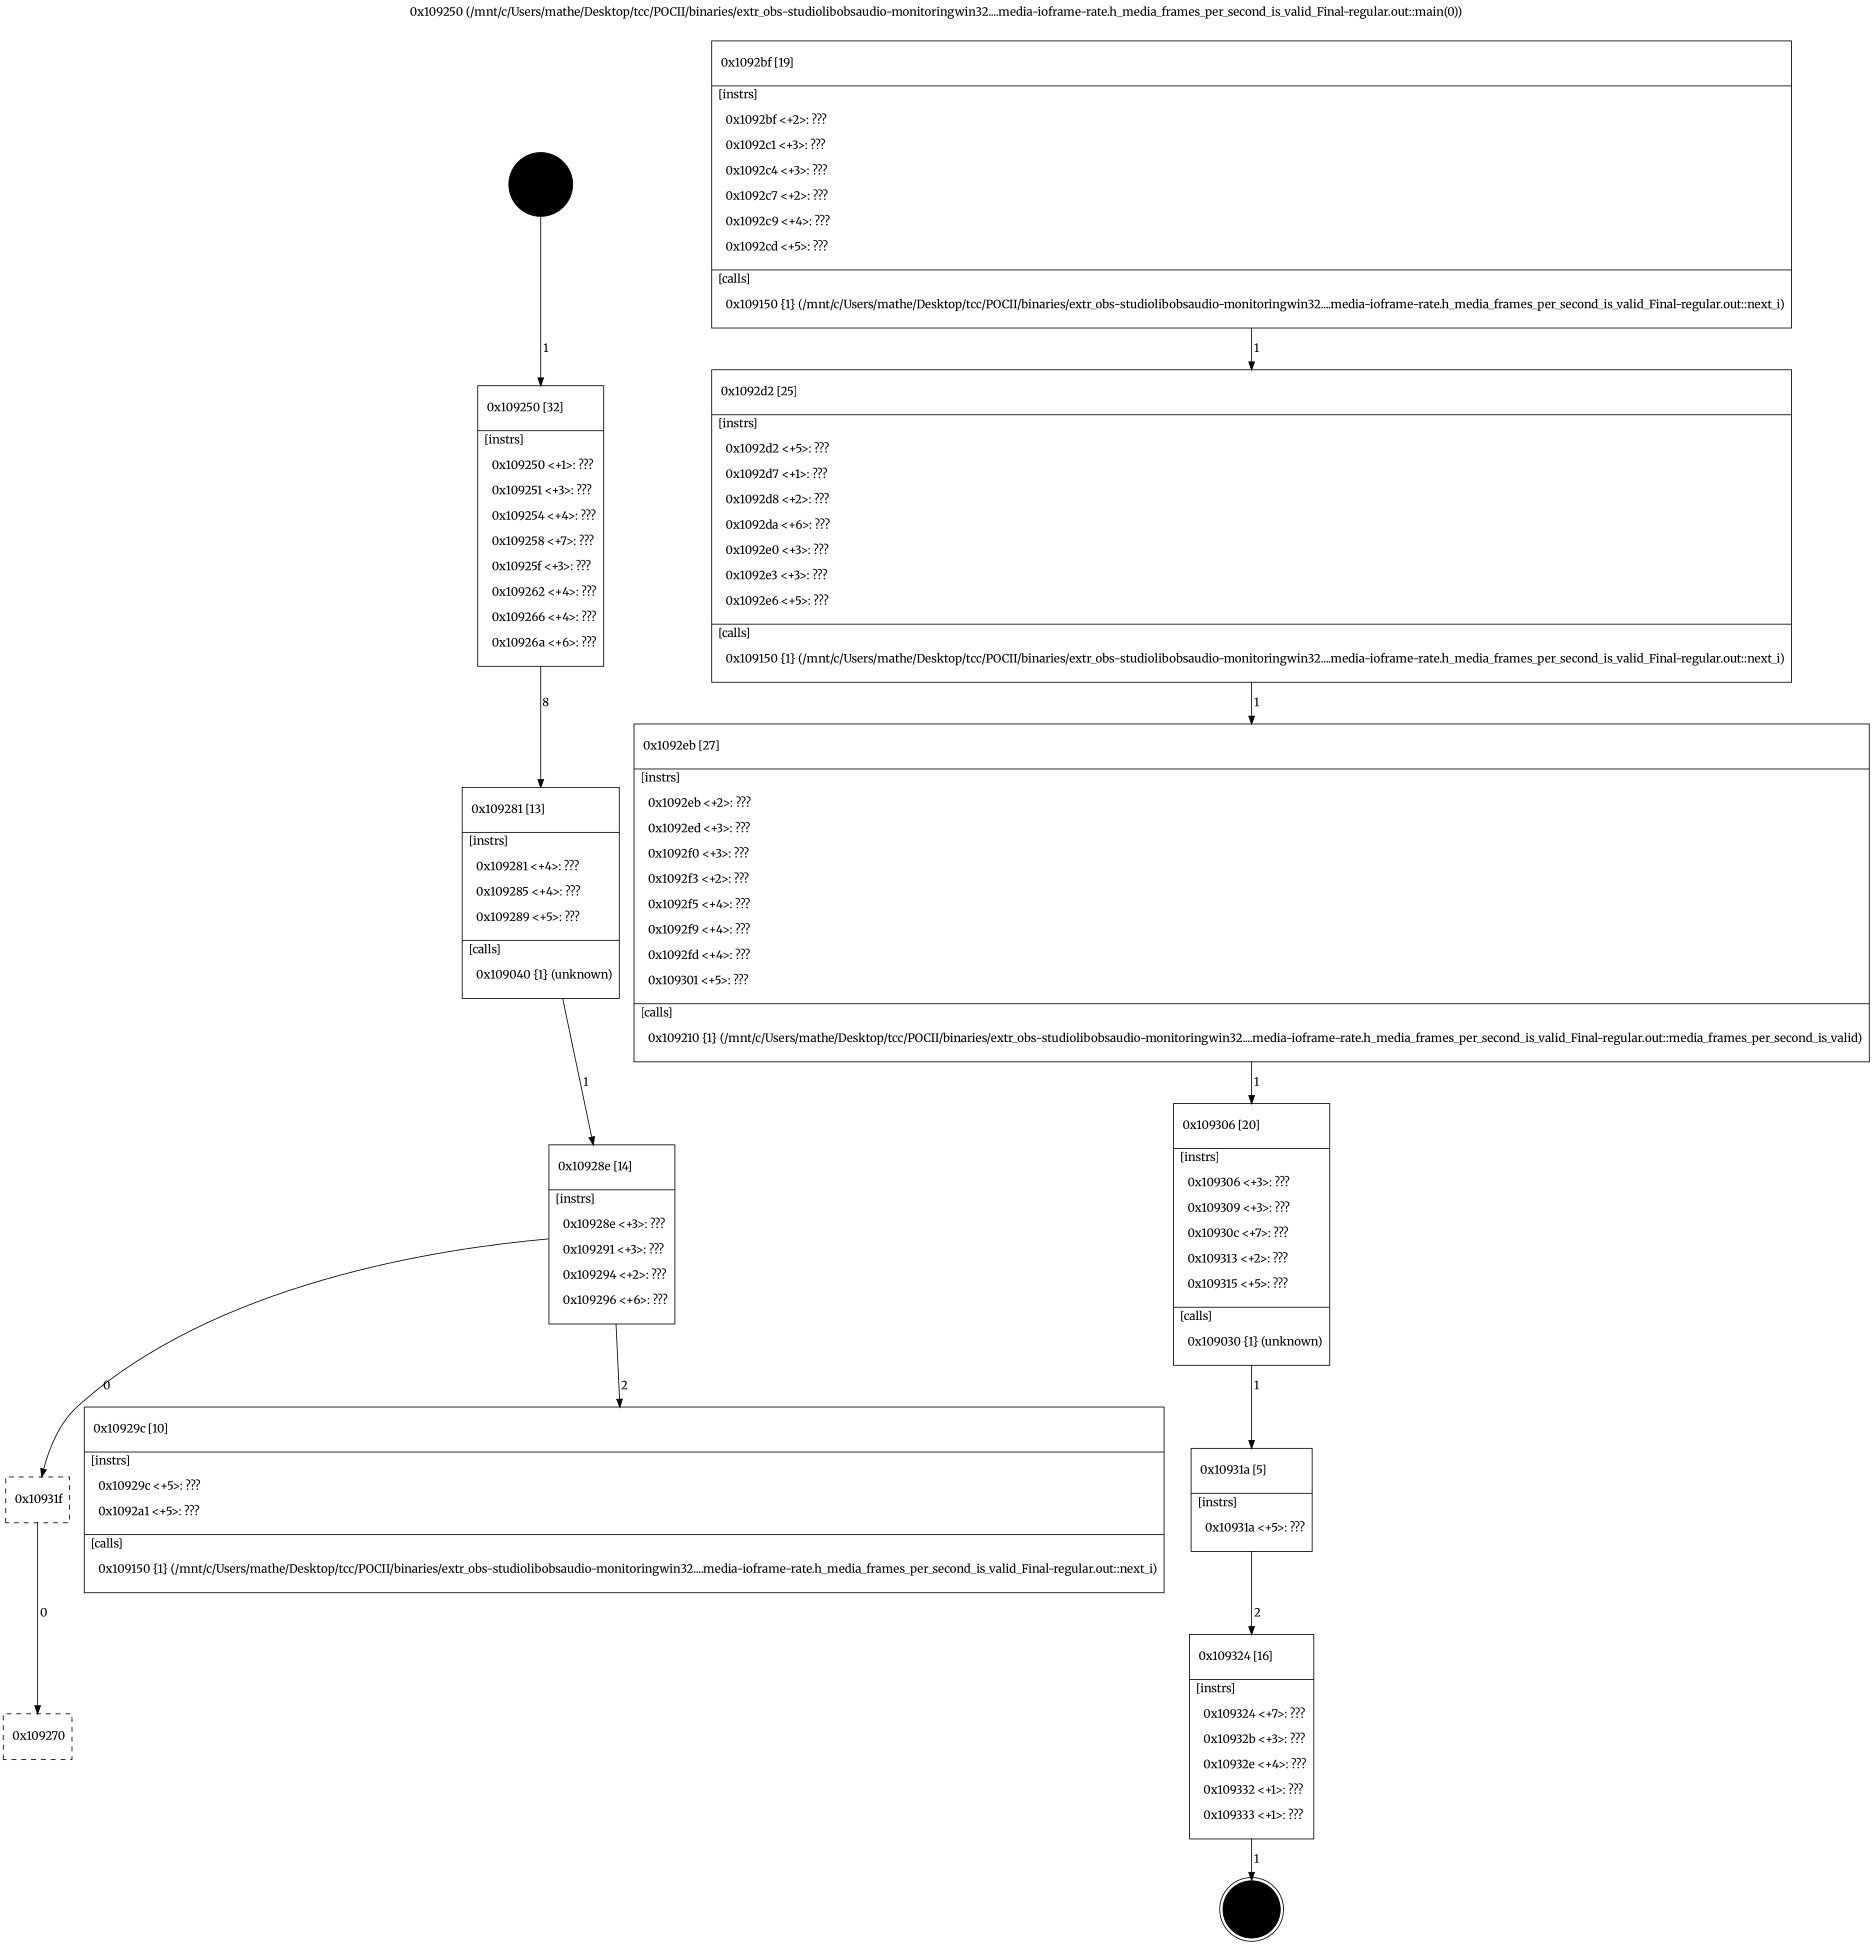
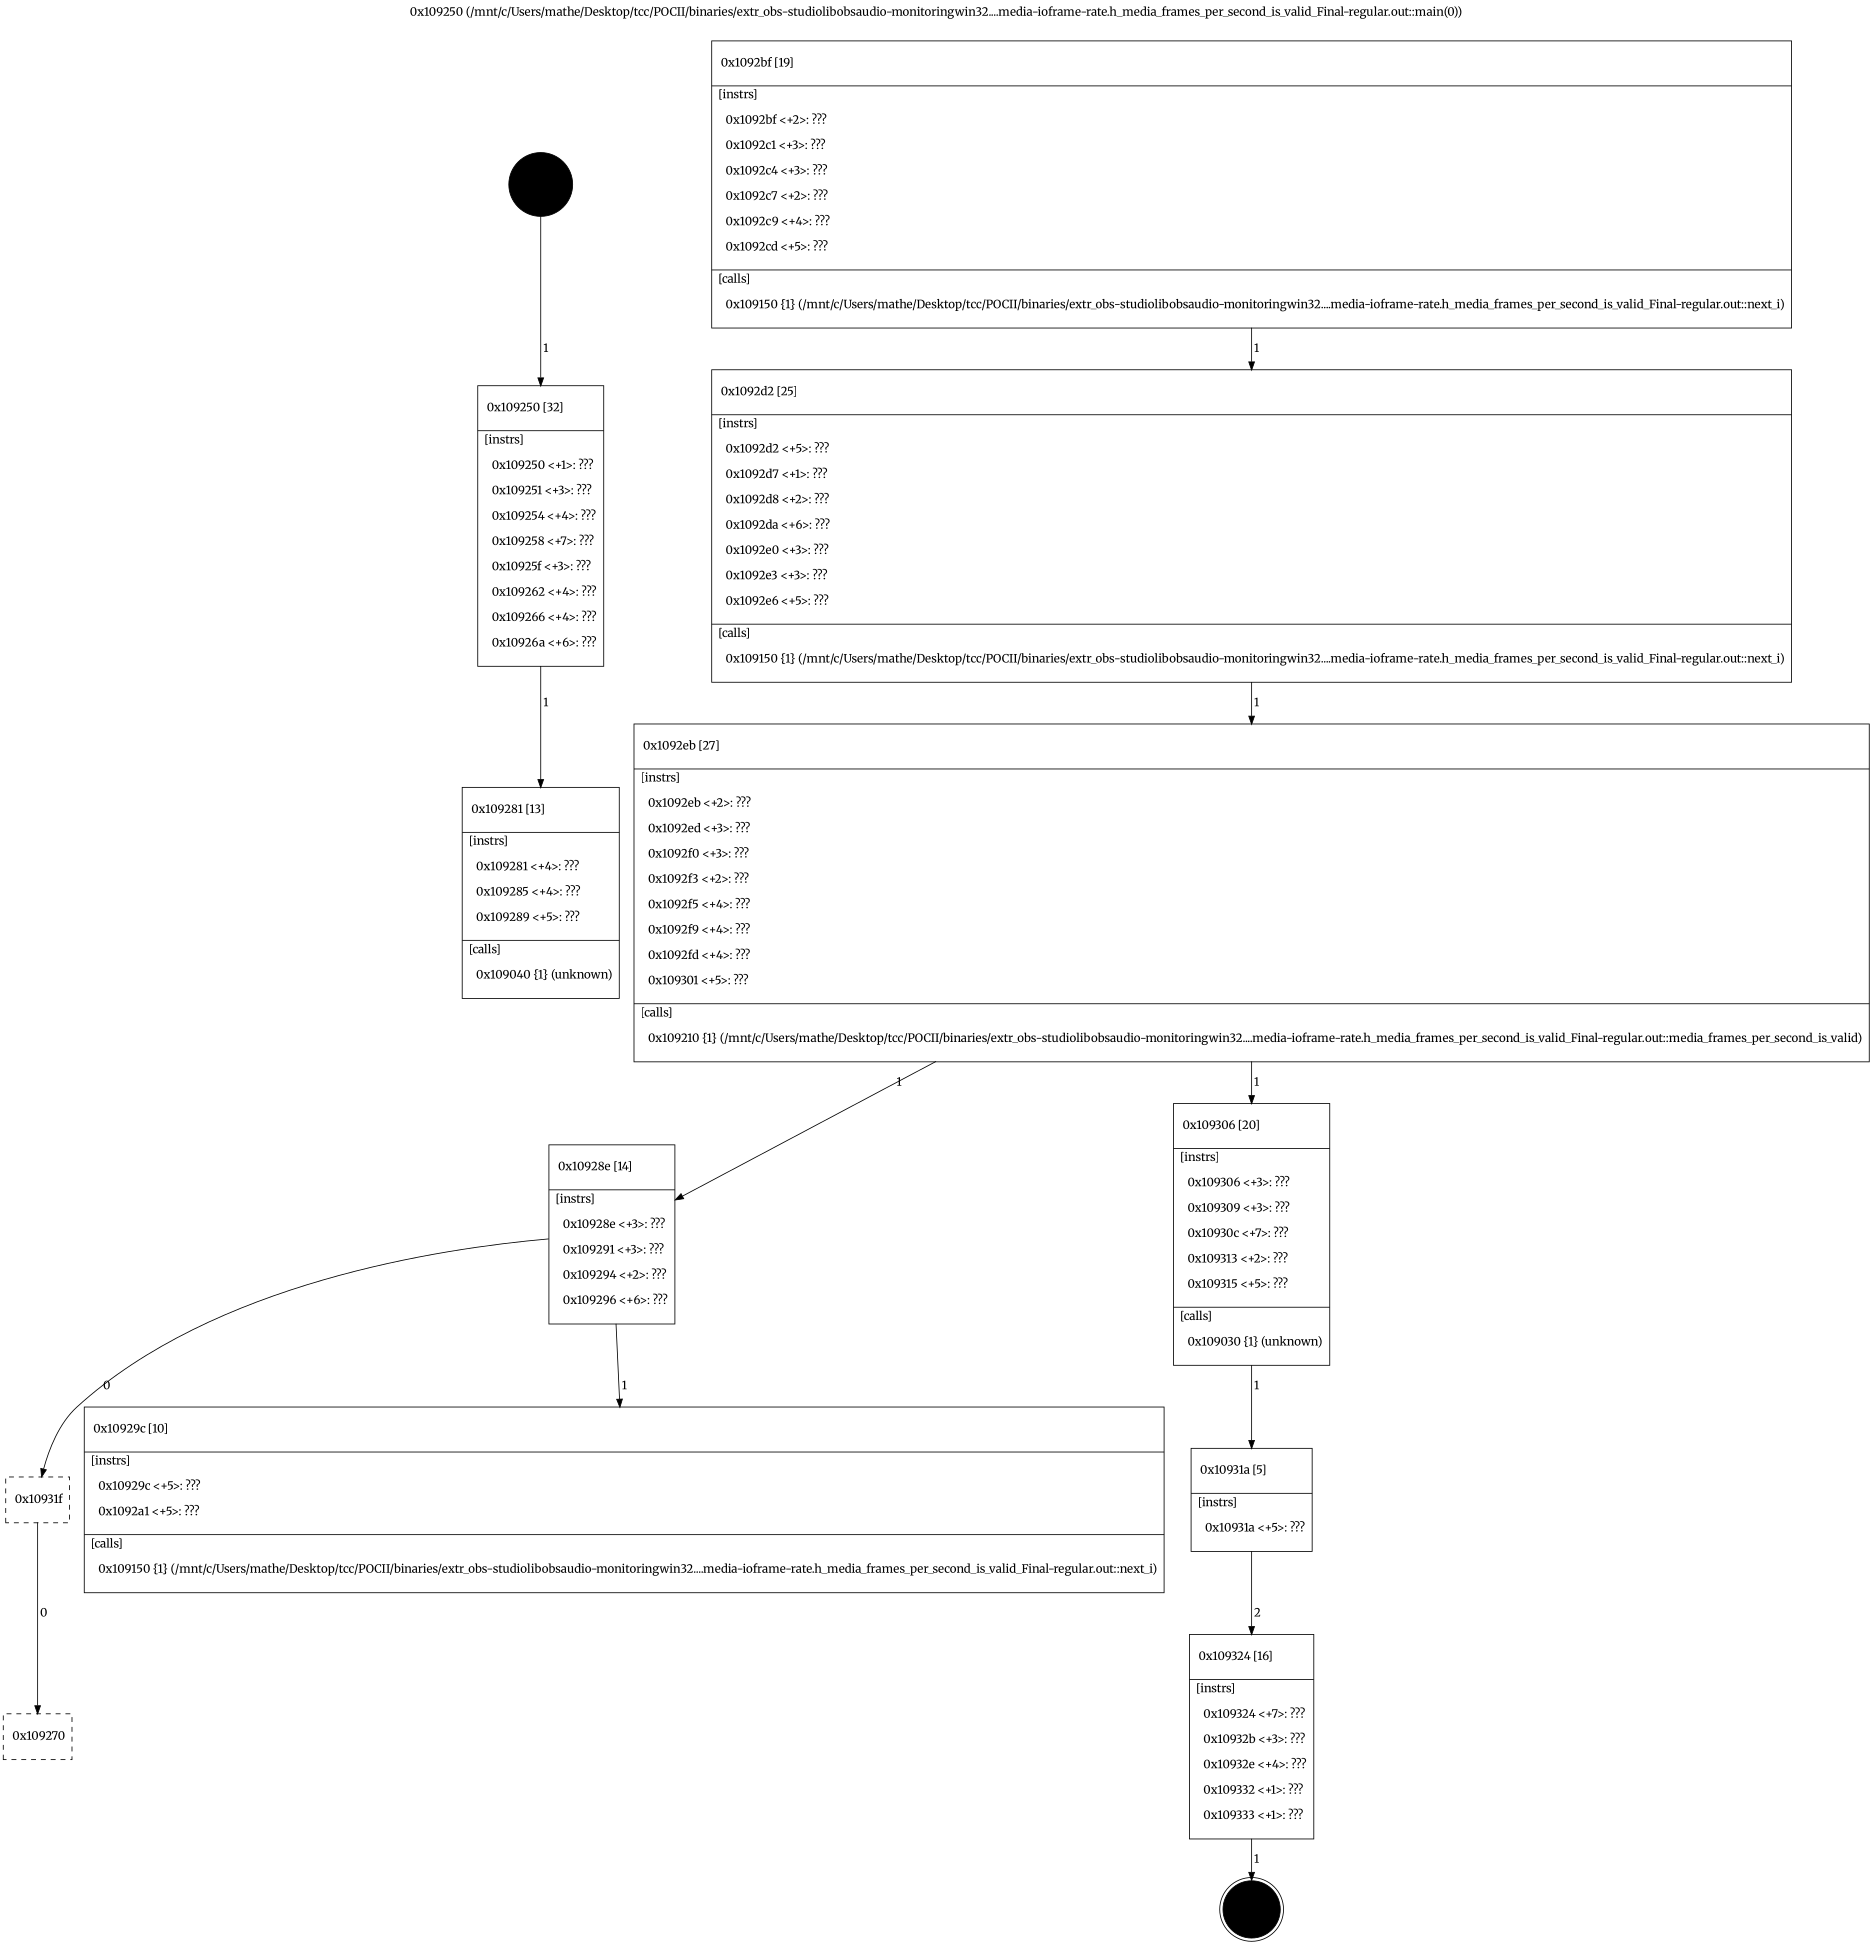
(545, 703) -> (545, 703)
(577, 1068) -> (809, 1129)
(623, 1386) -> (623, 1386)
